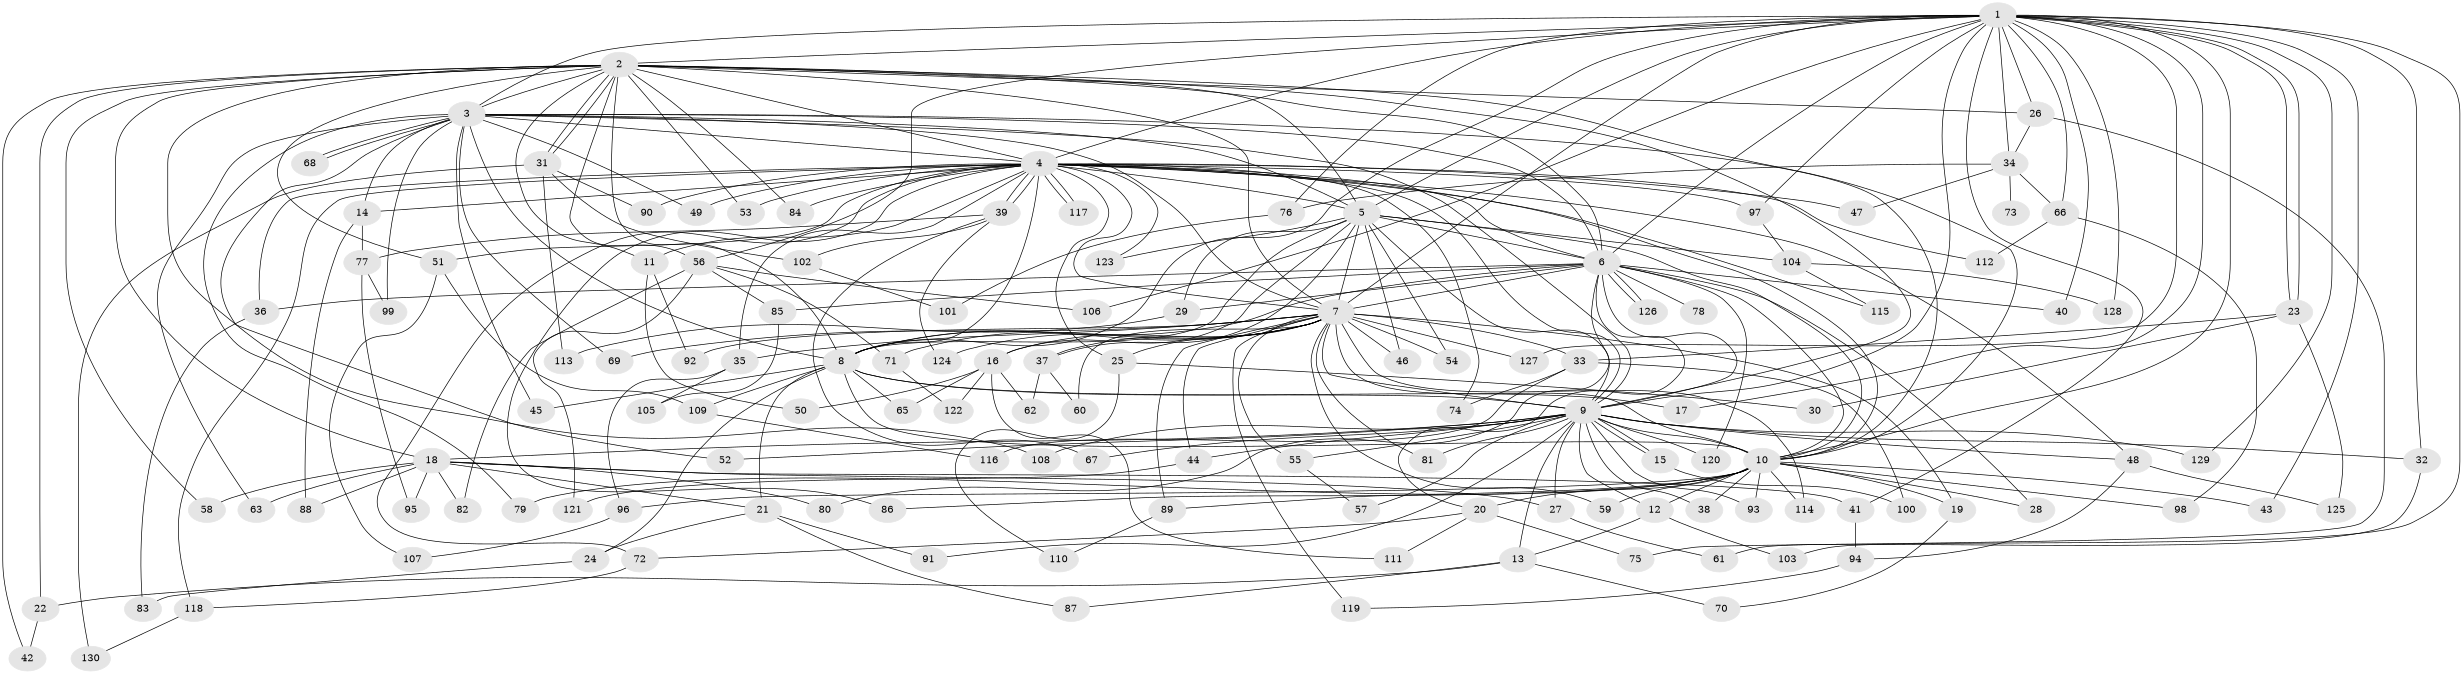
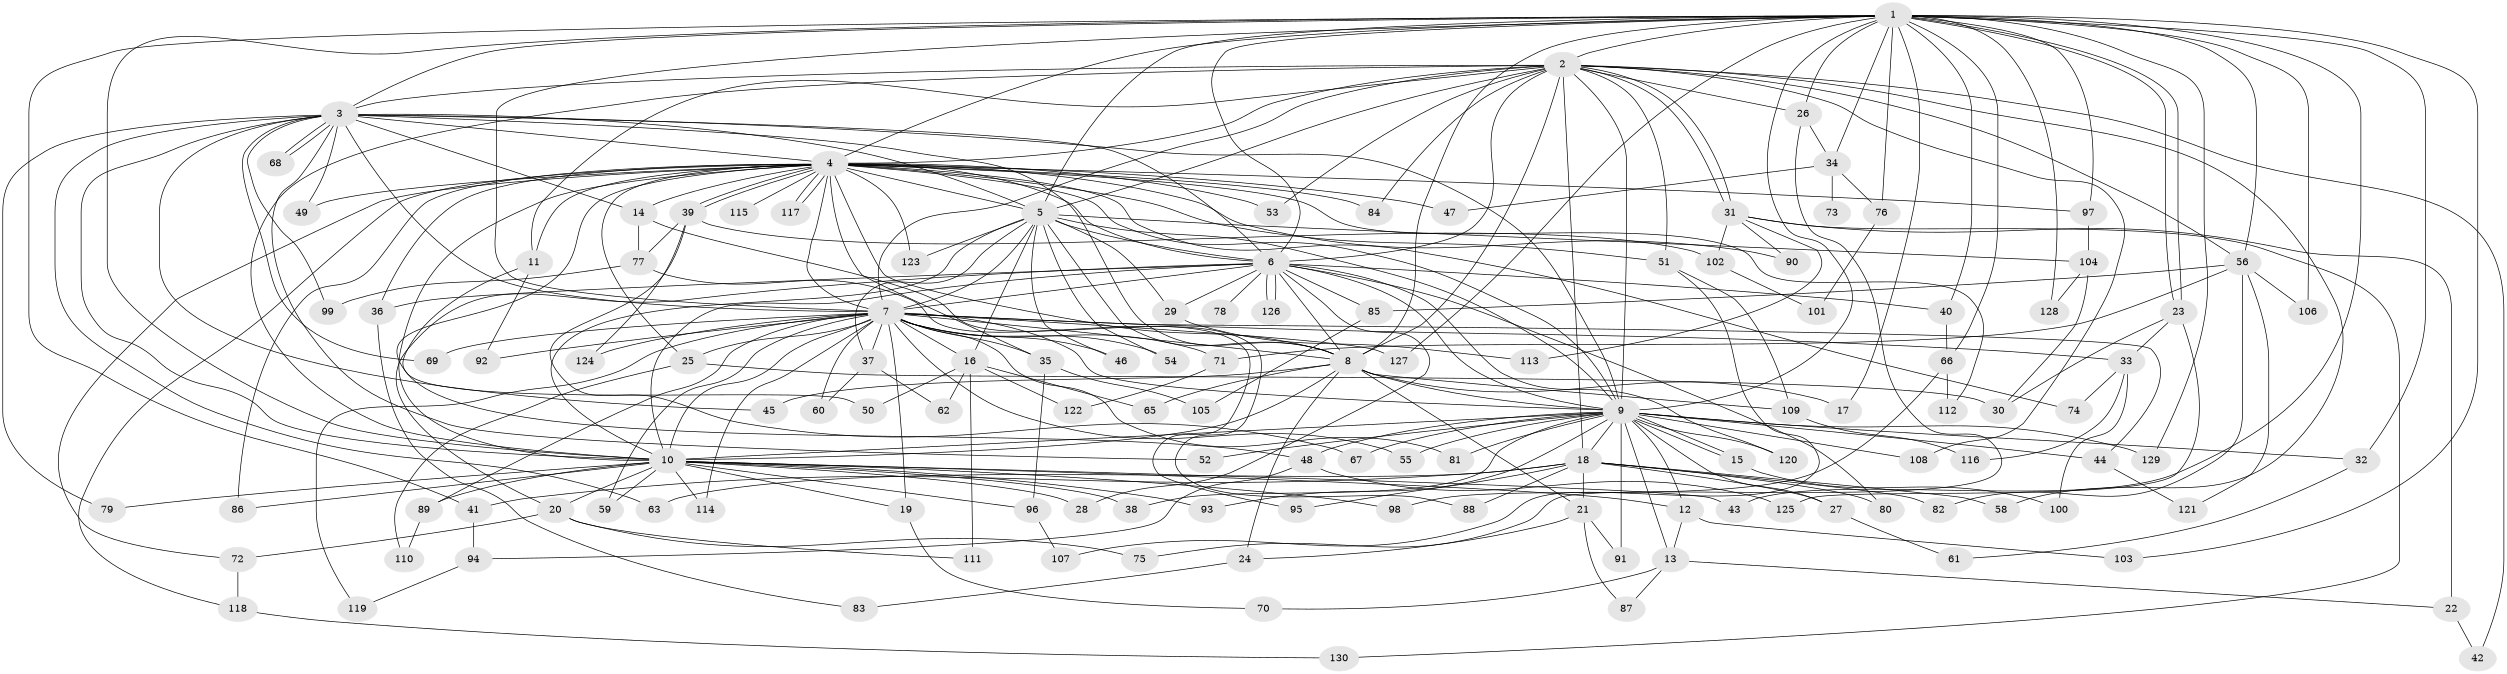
(85, 100) -> (2283, 249)
(2035, 188) -> (1947, 331)
(1827, 283) -> (2057, 347)
(1361, 510) -> none
